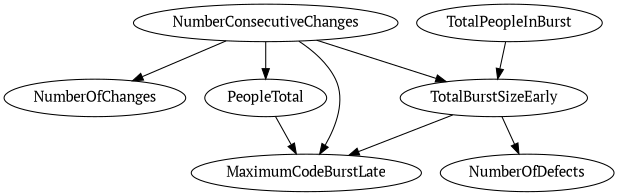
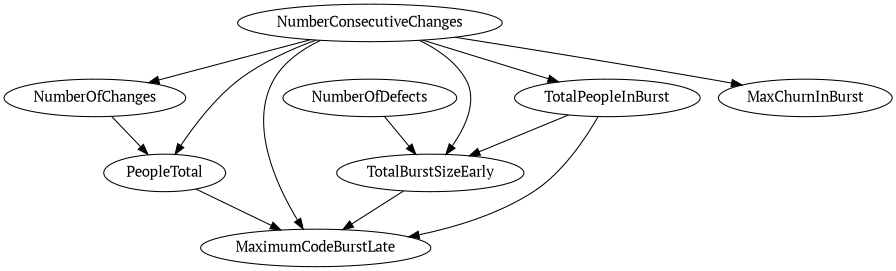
none -> (486, 59)
none -> (805, 98)
(508, 130) -> (397, 131)
none -> (126, 132)
none -> (524, 198)
